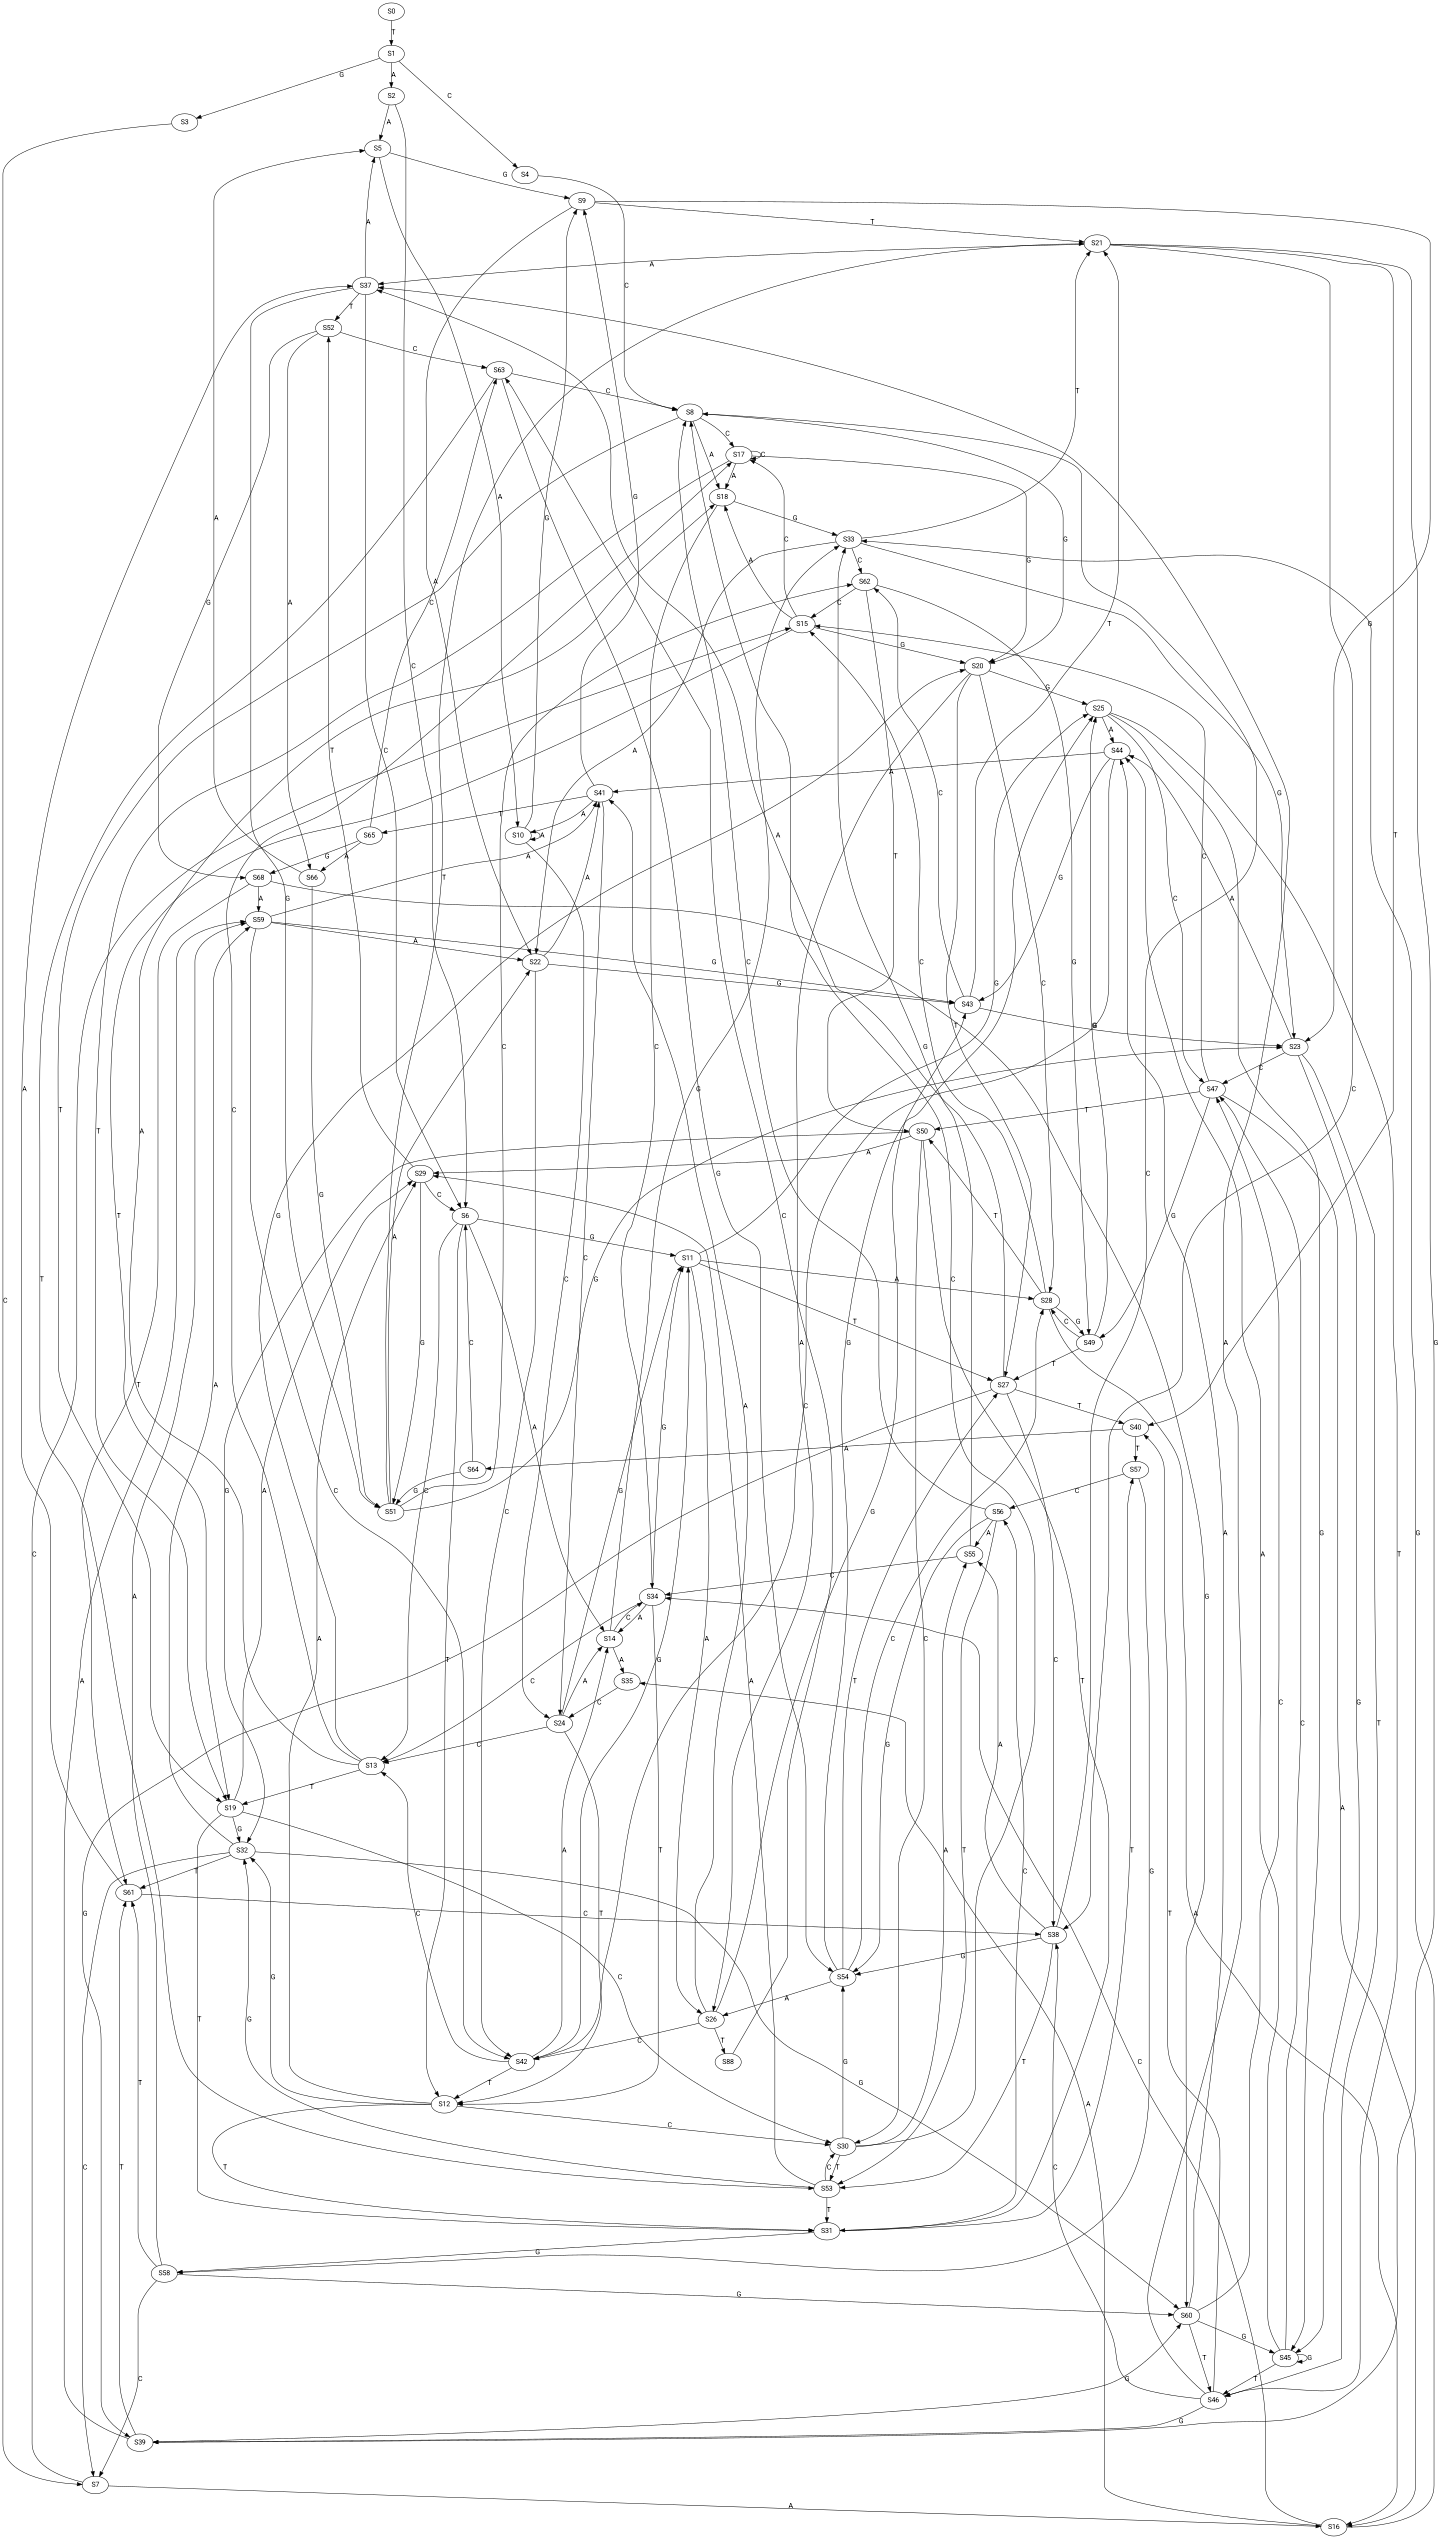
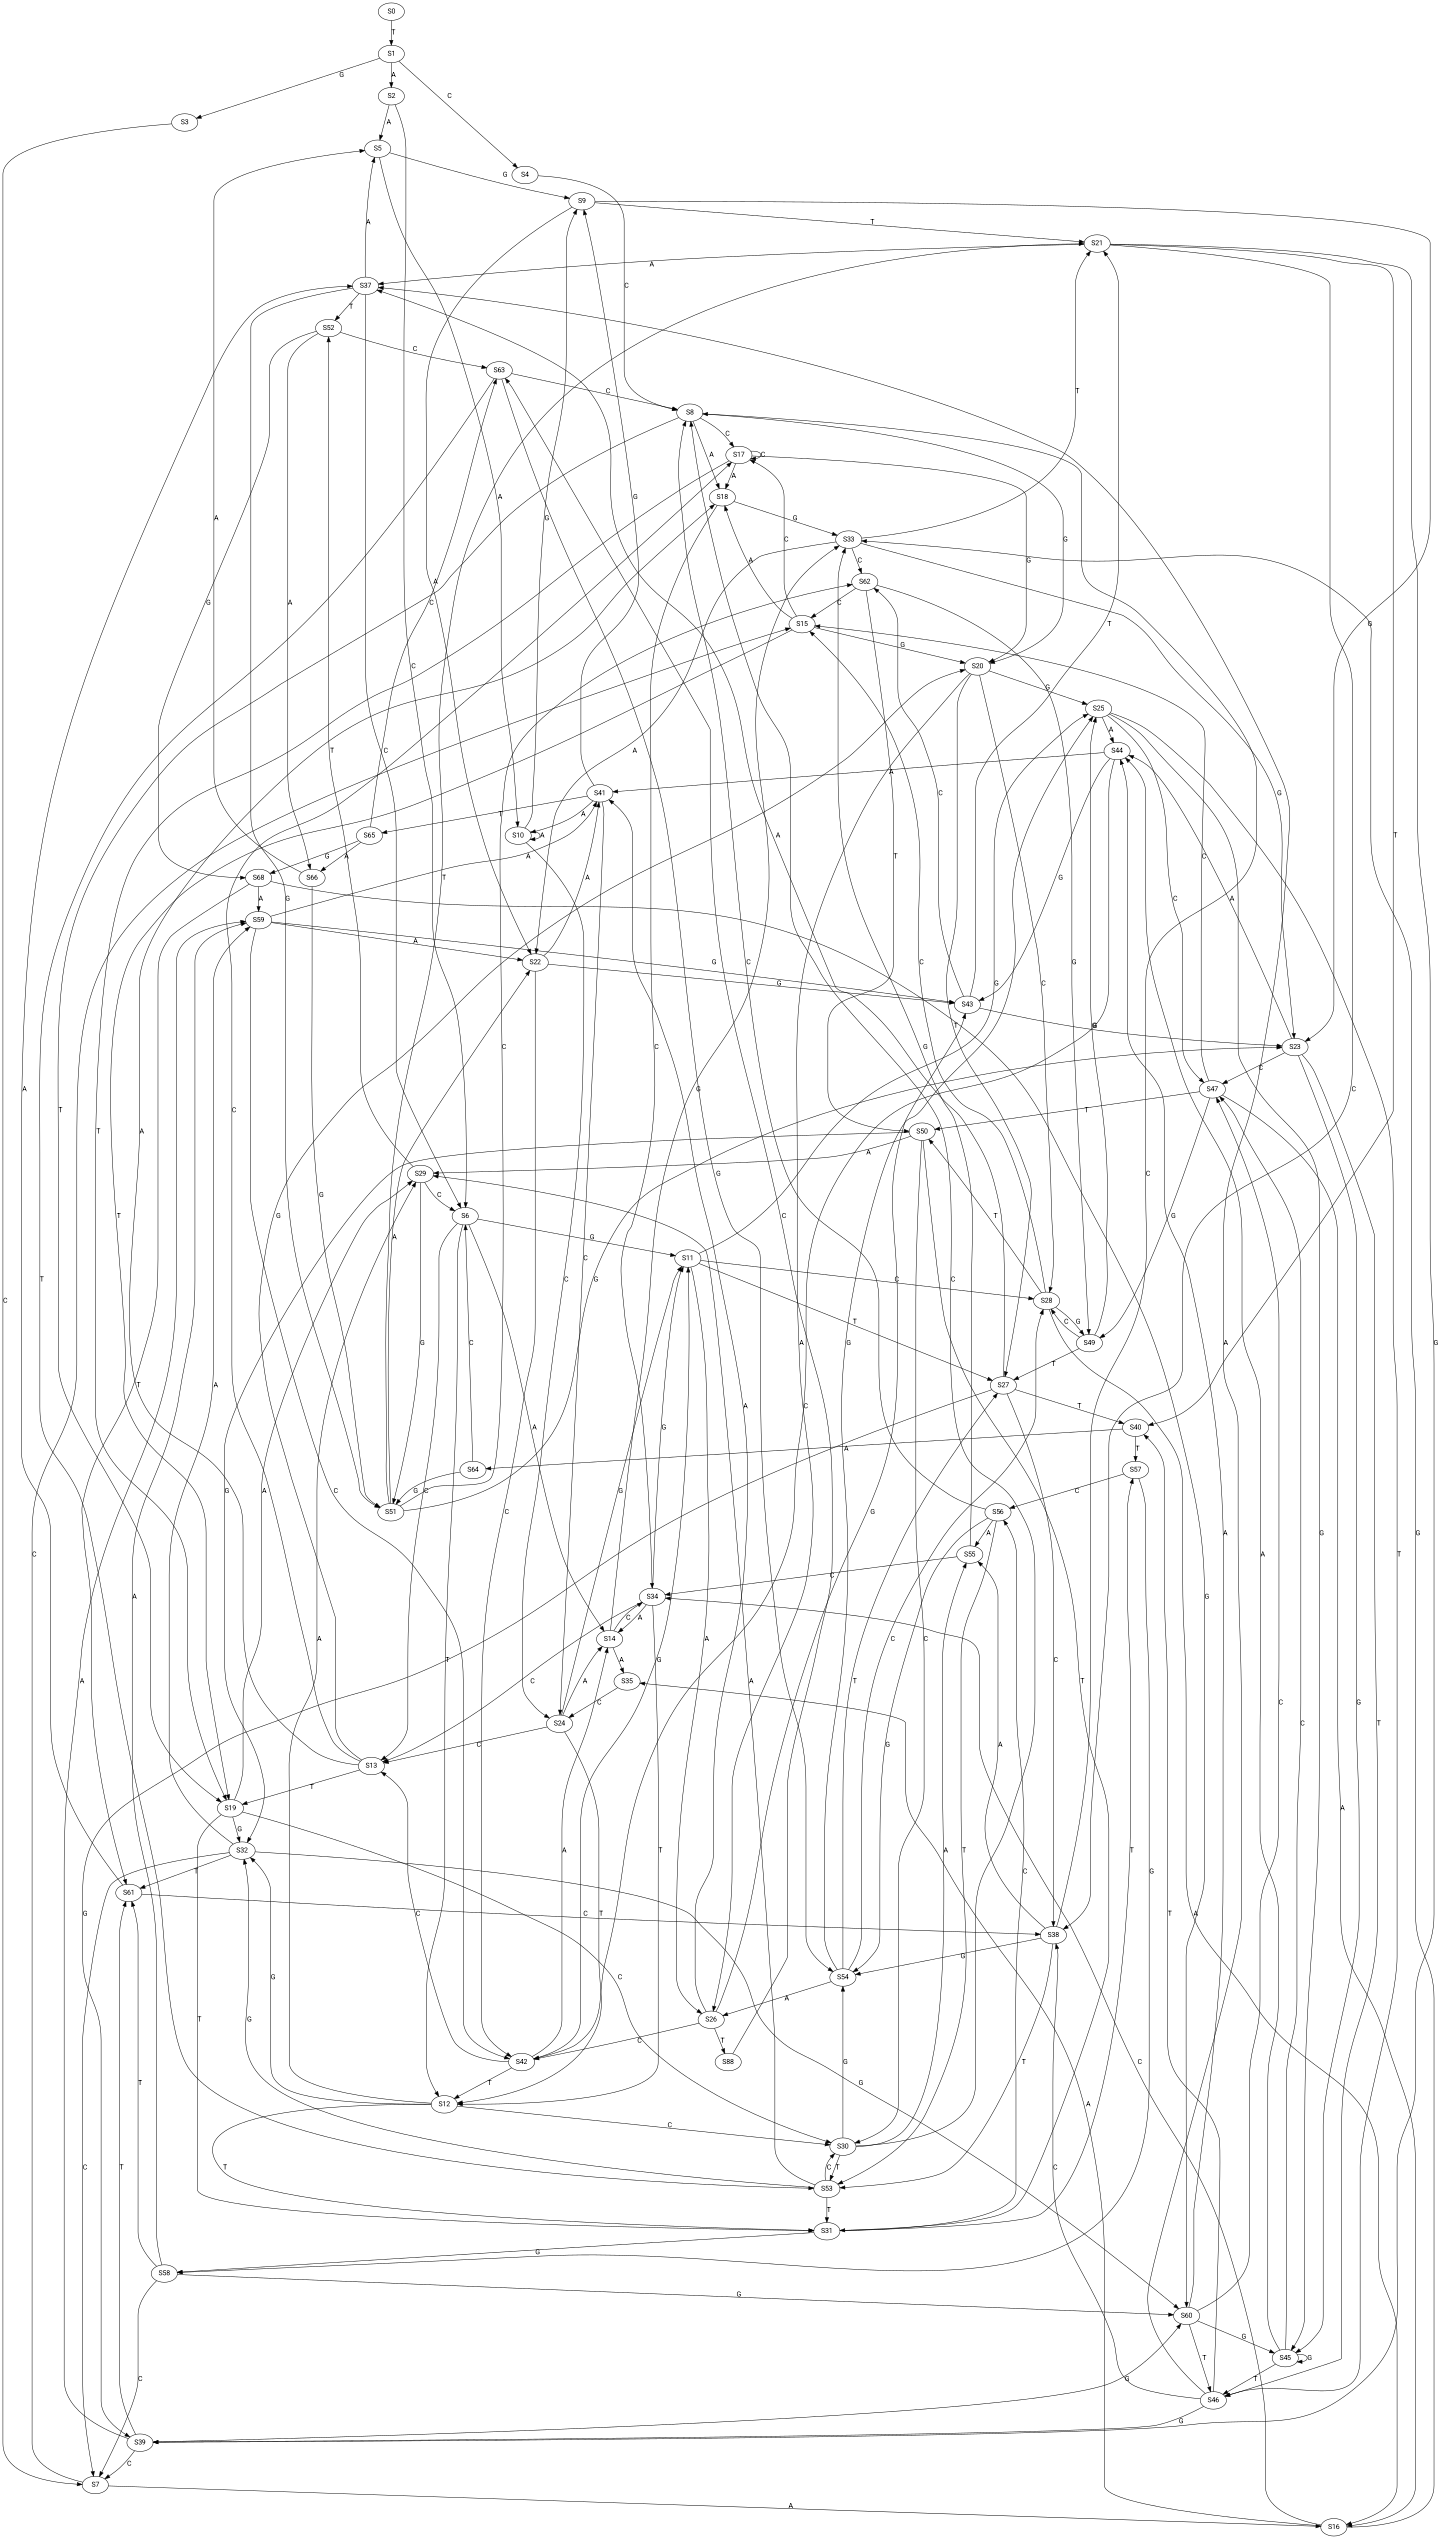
(897, 1280) -> (897, 1280)
none -> (123, 2465)
